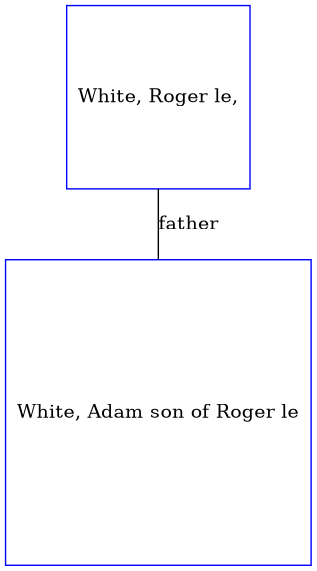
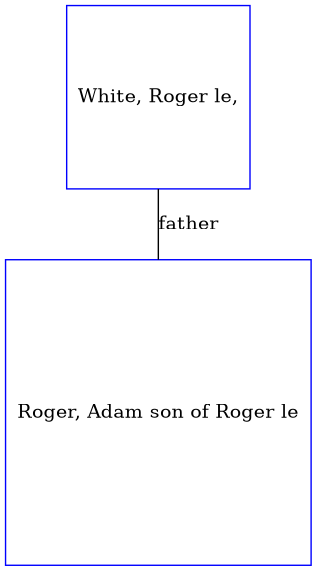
(158, 412) -> (158, 412)
